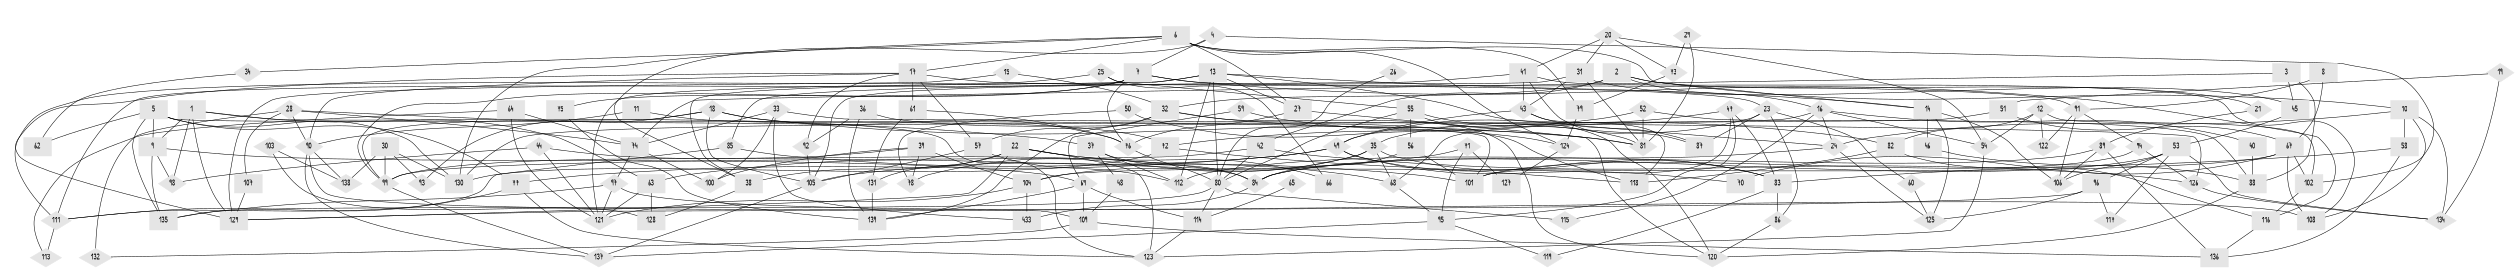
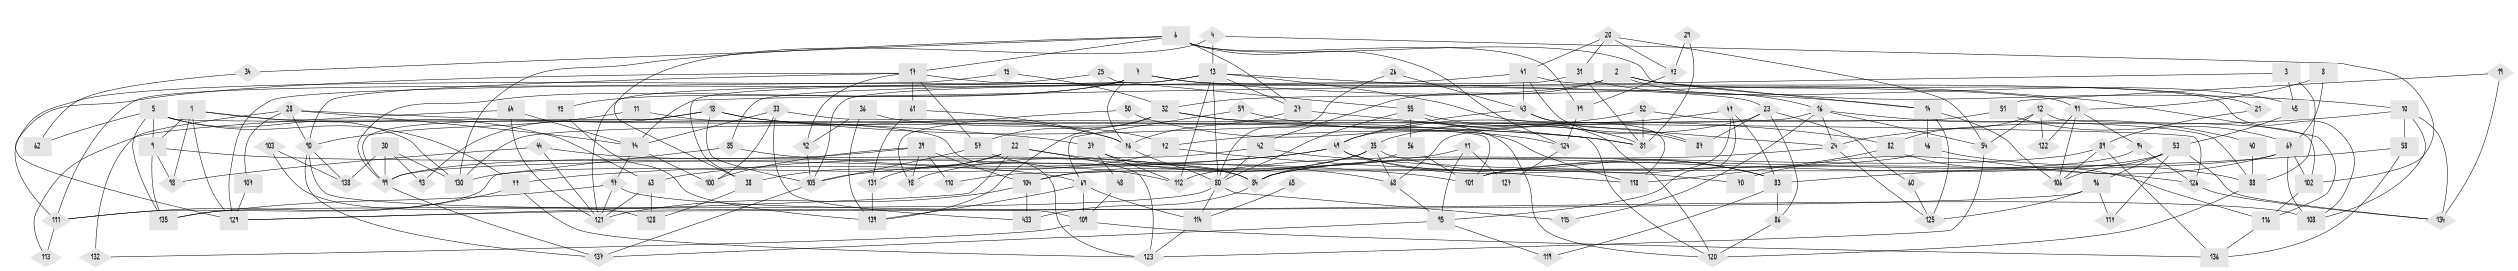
(1178, 53) -> (1213, 58)
(1548, 93) -> (1481, 97)
none -> (949, 184)
(1329, 184) -> none
